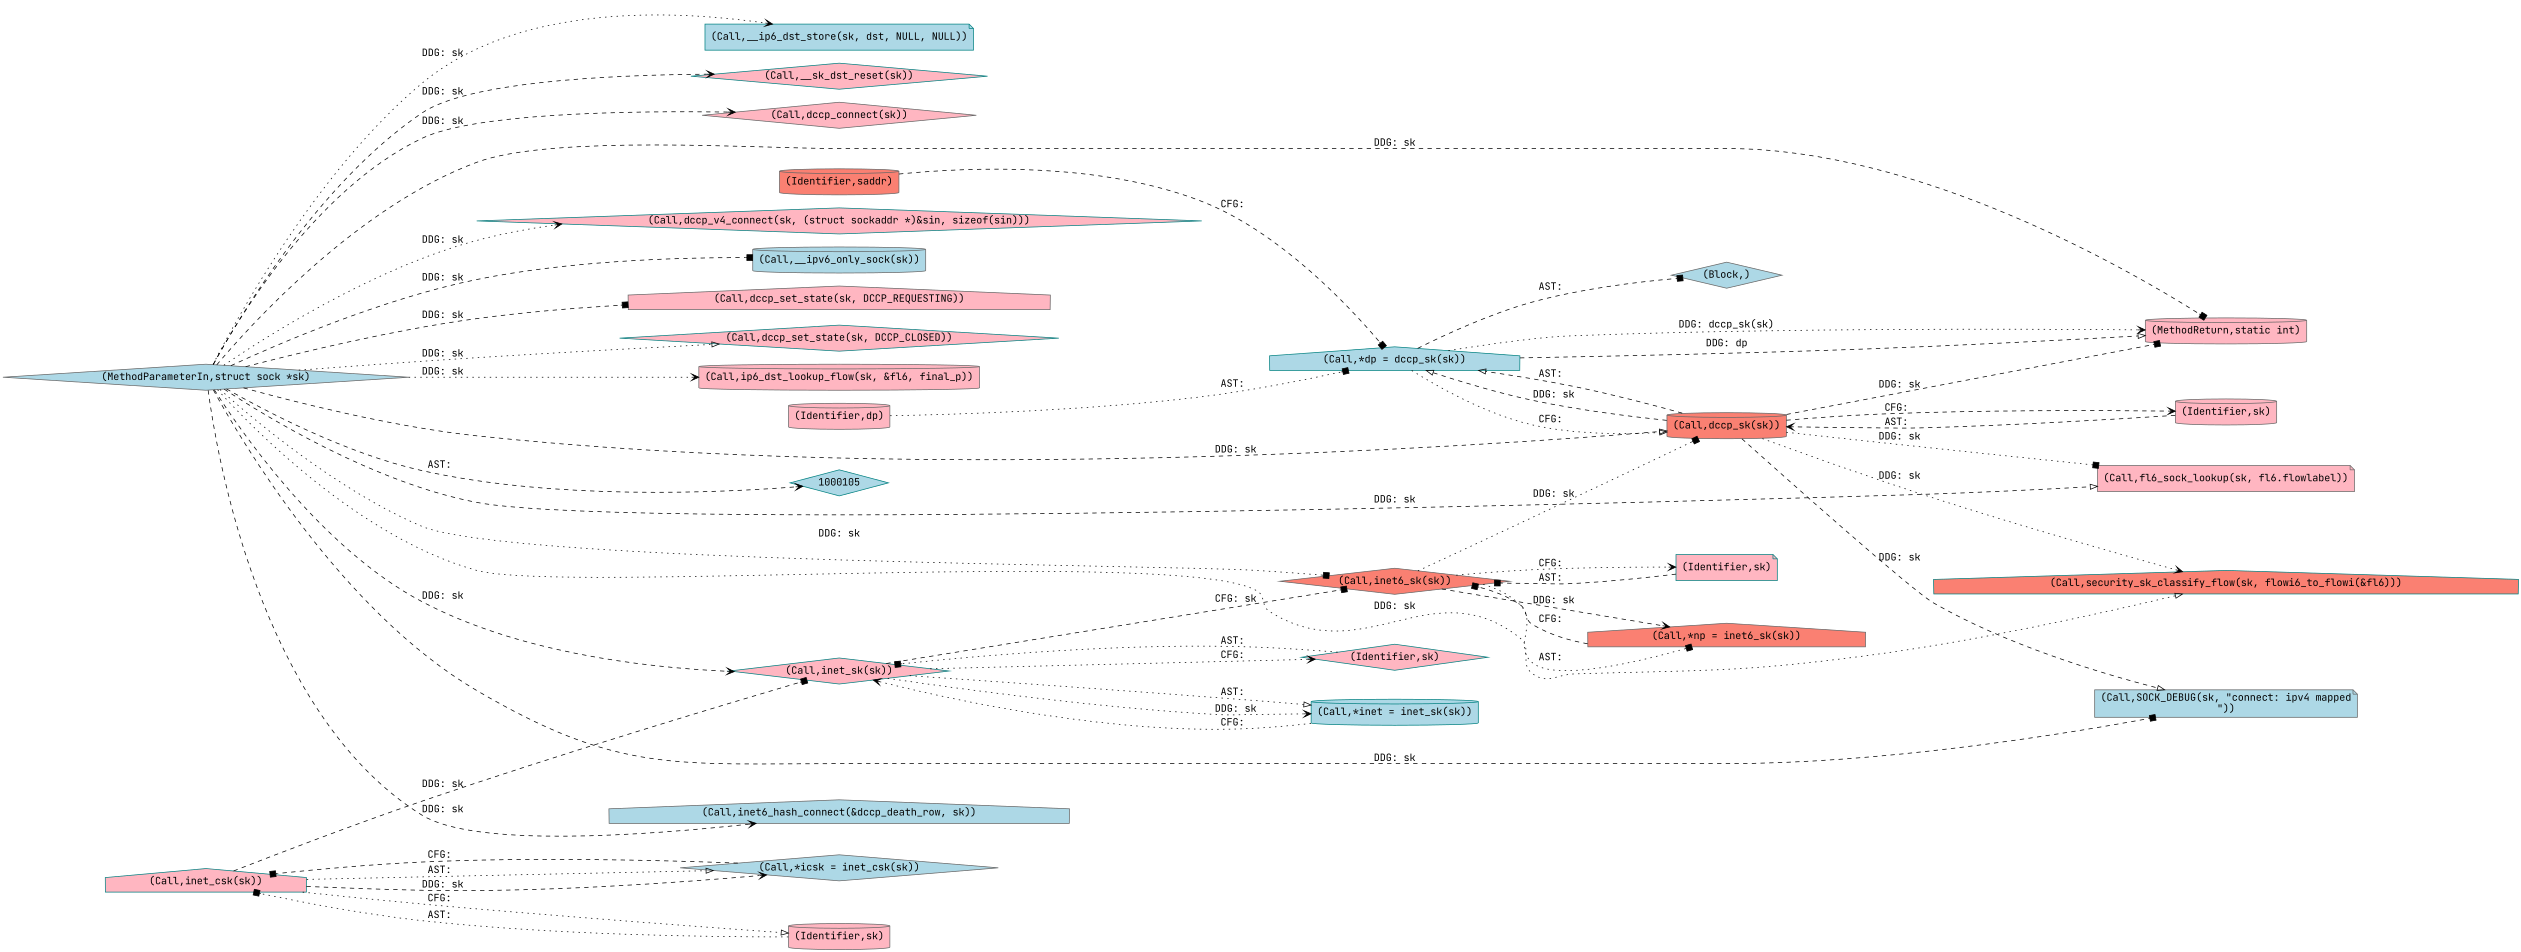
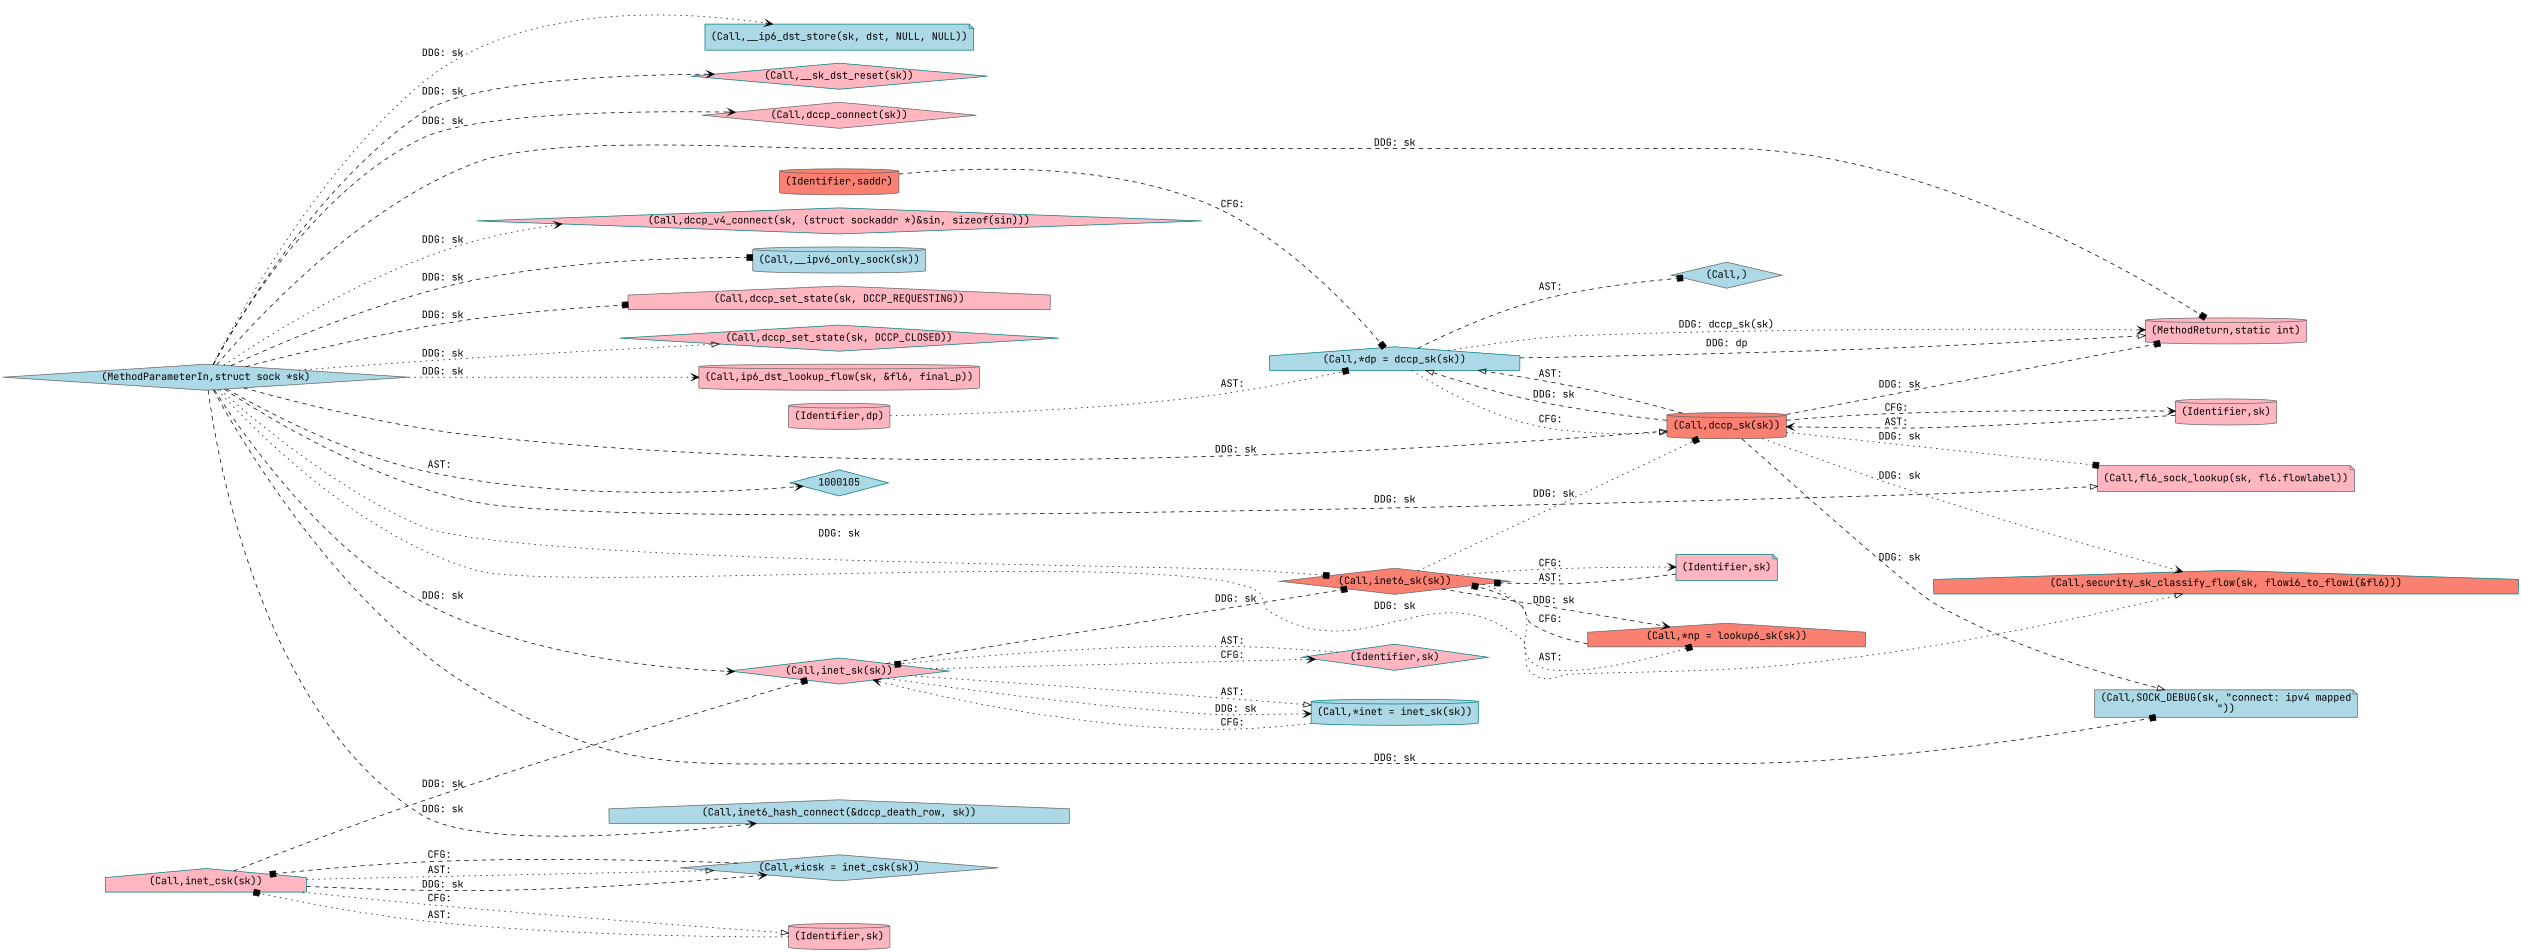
(1727, 275) -> (1727, 275)
(1236, 599) -> (1236, 599)
(1727, 636) -> (1727, 636)
